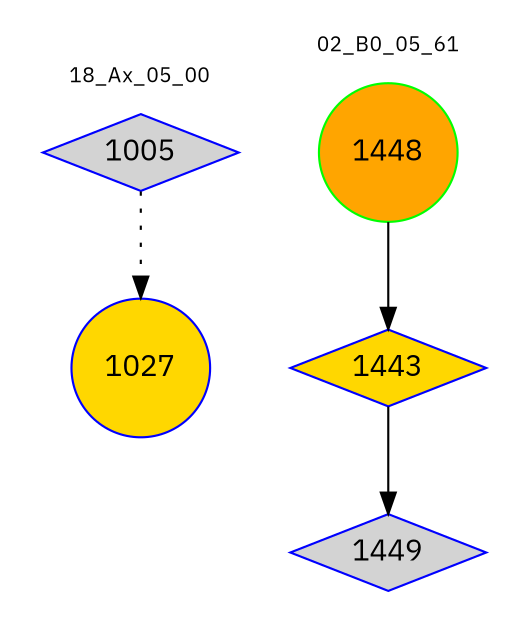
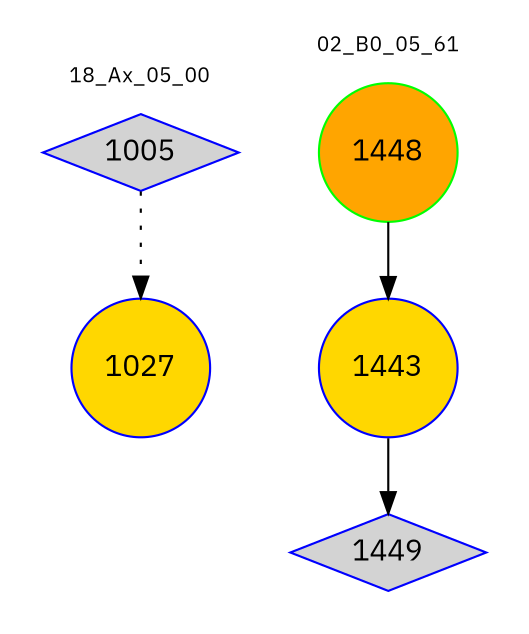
(388, 368) -> (388, 368)
